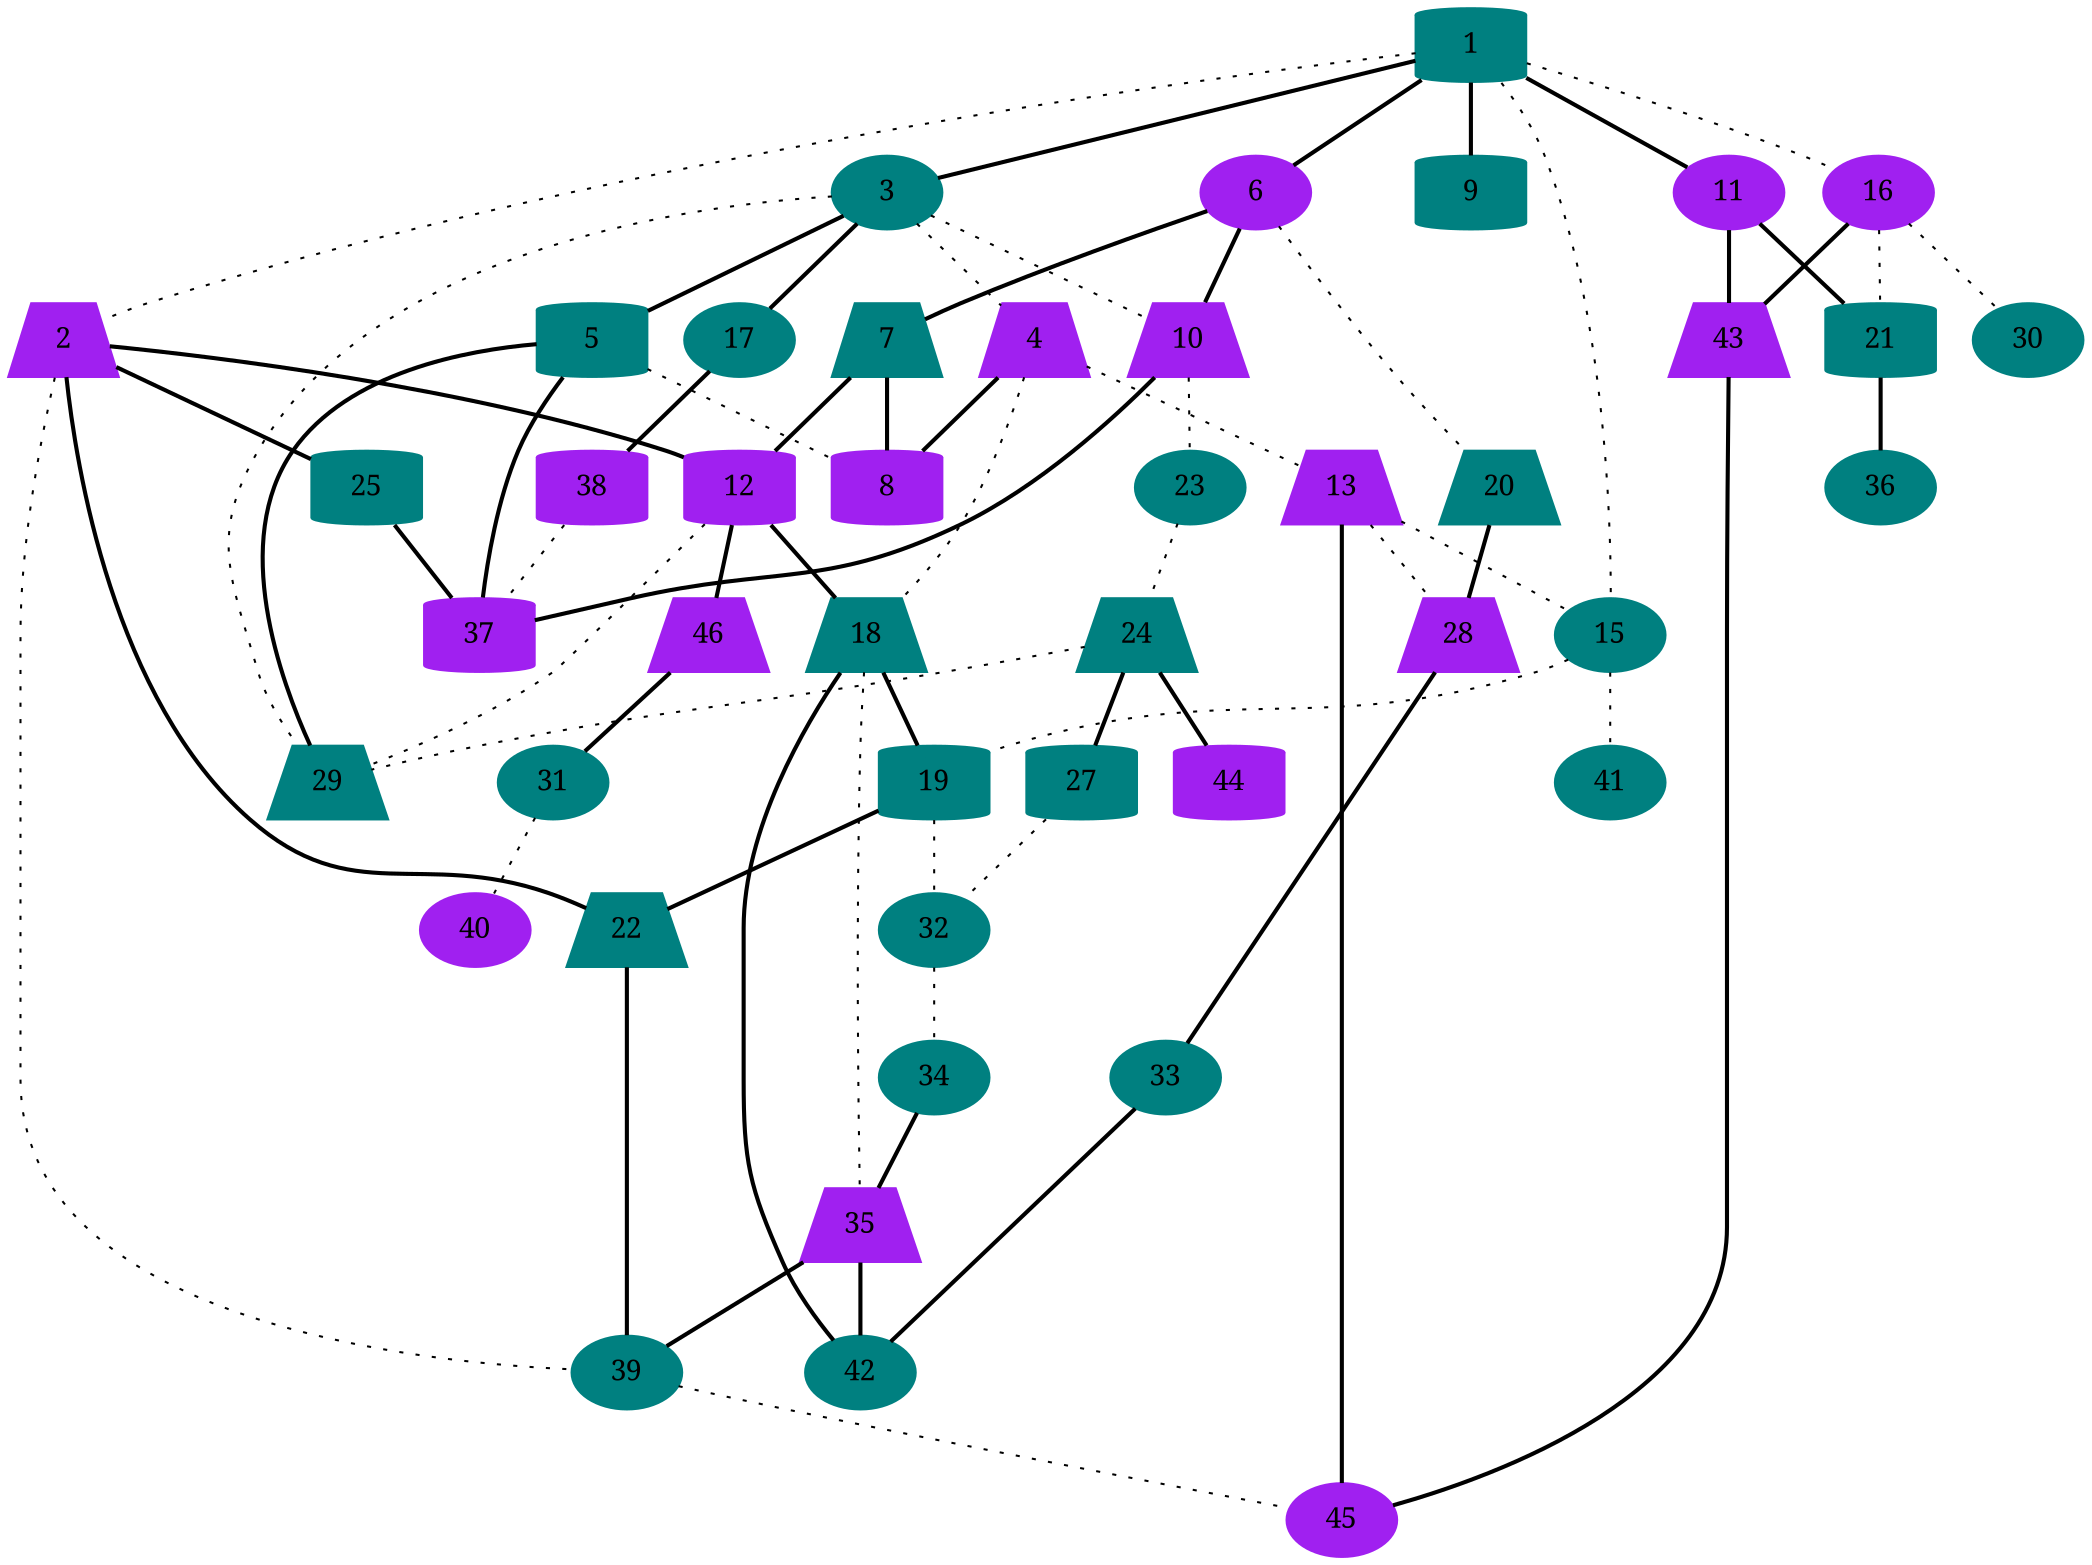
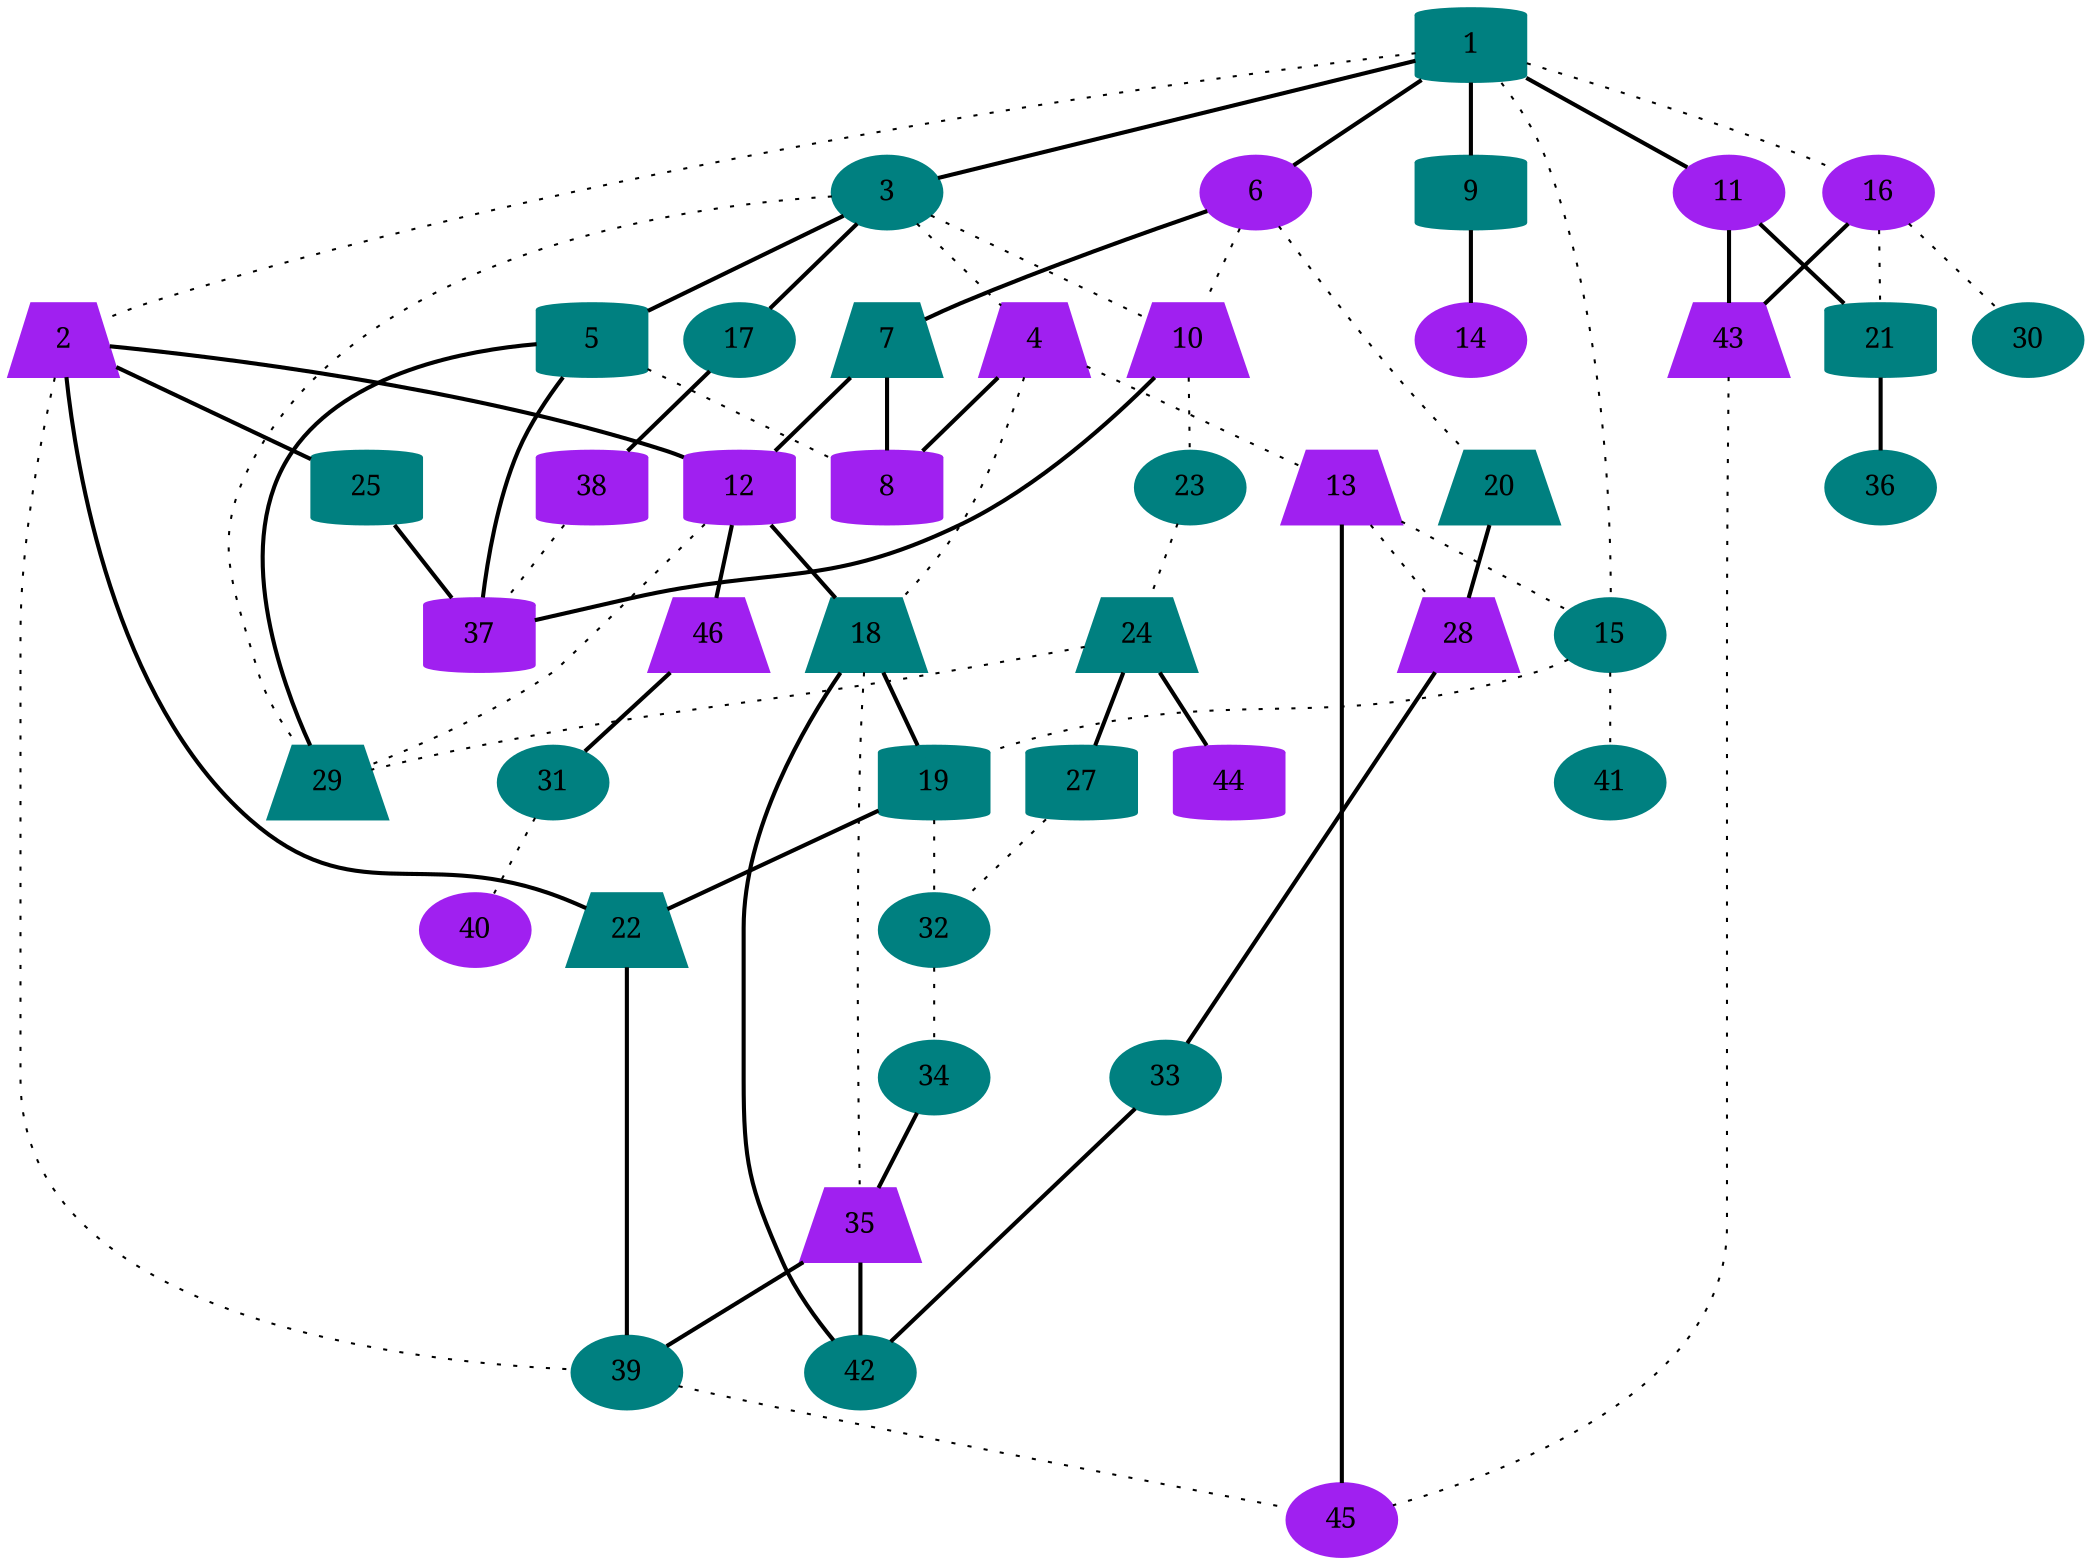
(1222, 265) -> (1222, 265)
none -> (1471, 340)
(1727, 1034) -> (1727, 1034)
